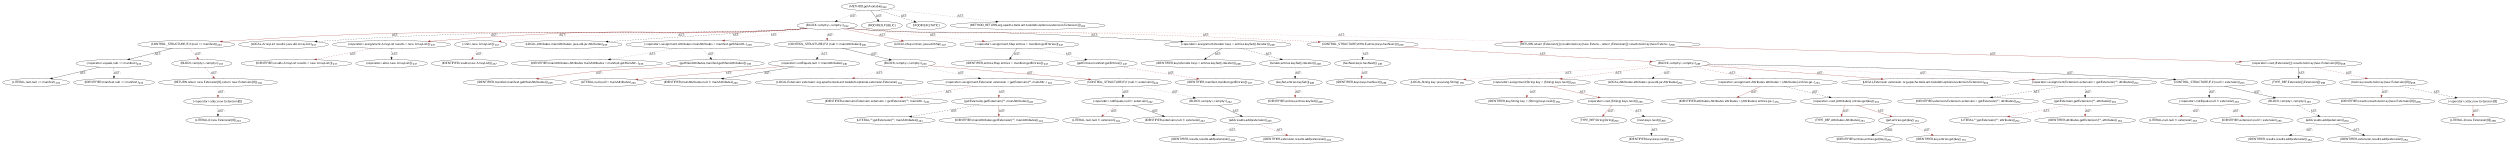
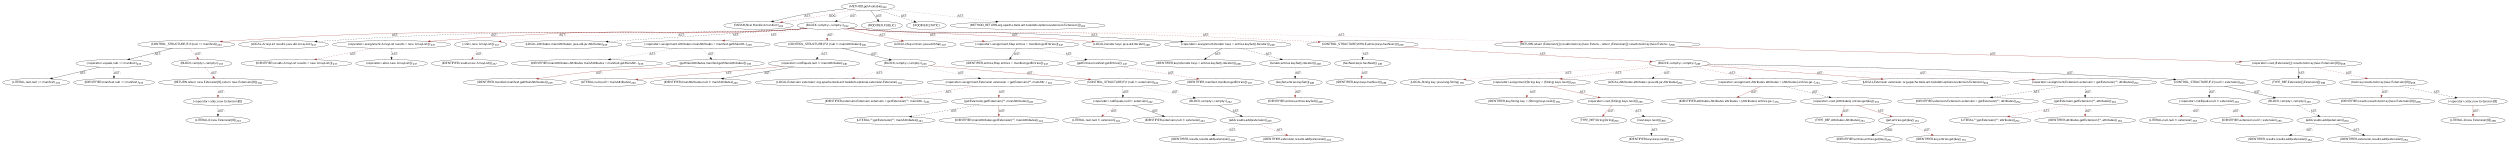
none -> (759, 26)
none -> (1122, 44)
